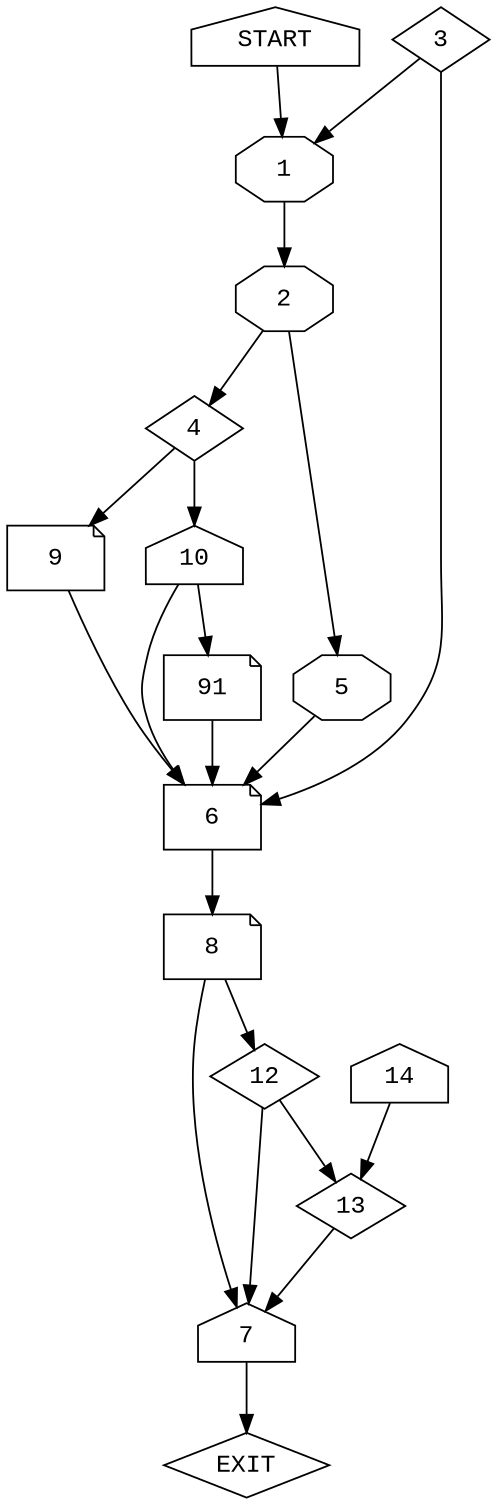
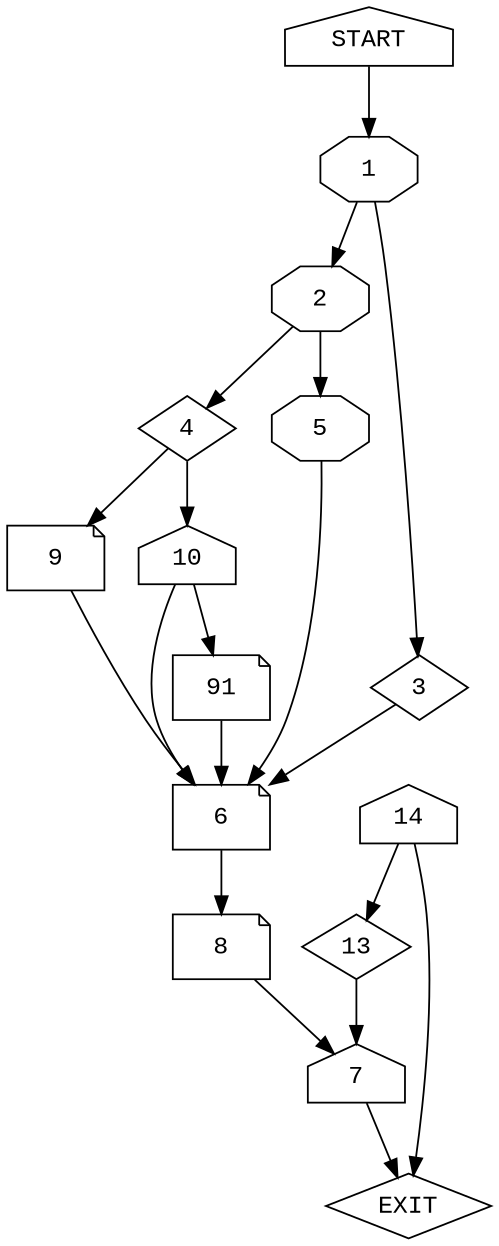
(375, 95) -> (401, 419)
none -> (429, 1000)
(265, 1076) -> none
